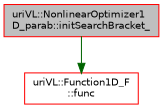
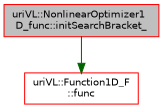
(81, 21) -> (81, 21)
